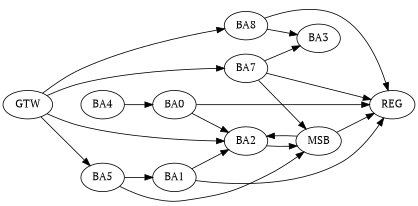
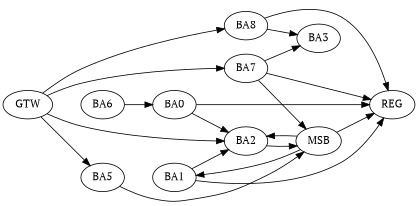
(103, 105) -> (103, 105)
(135, 177) -> (253, 166)
